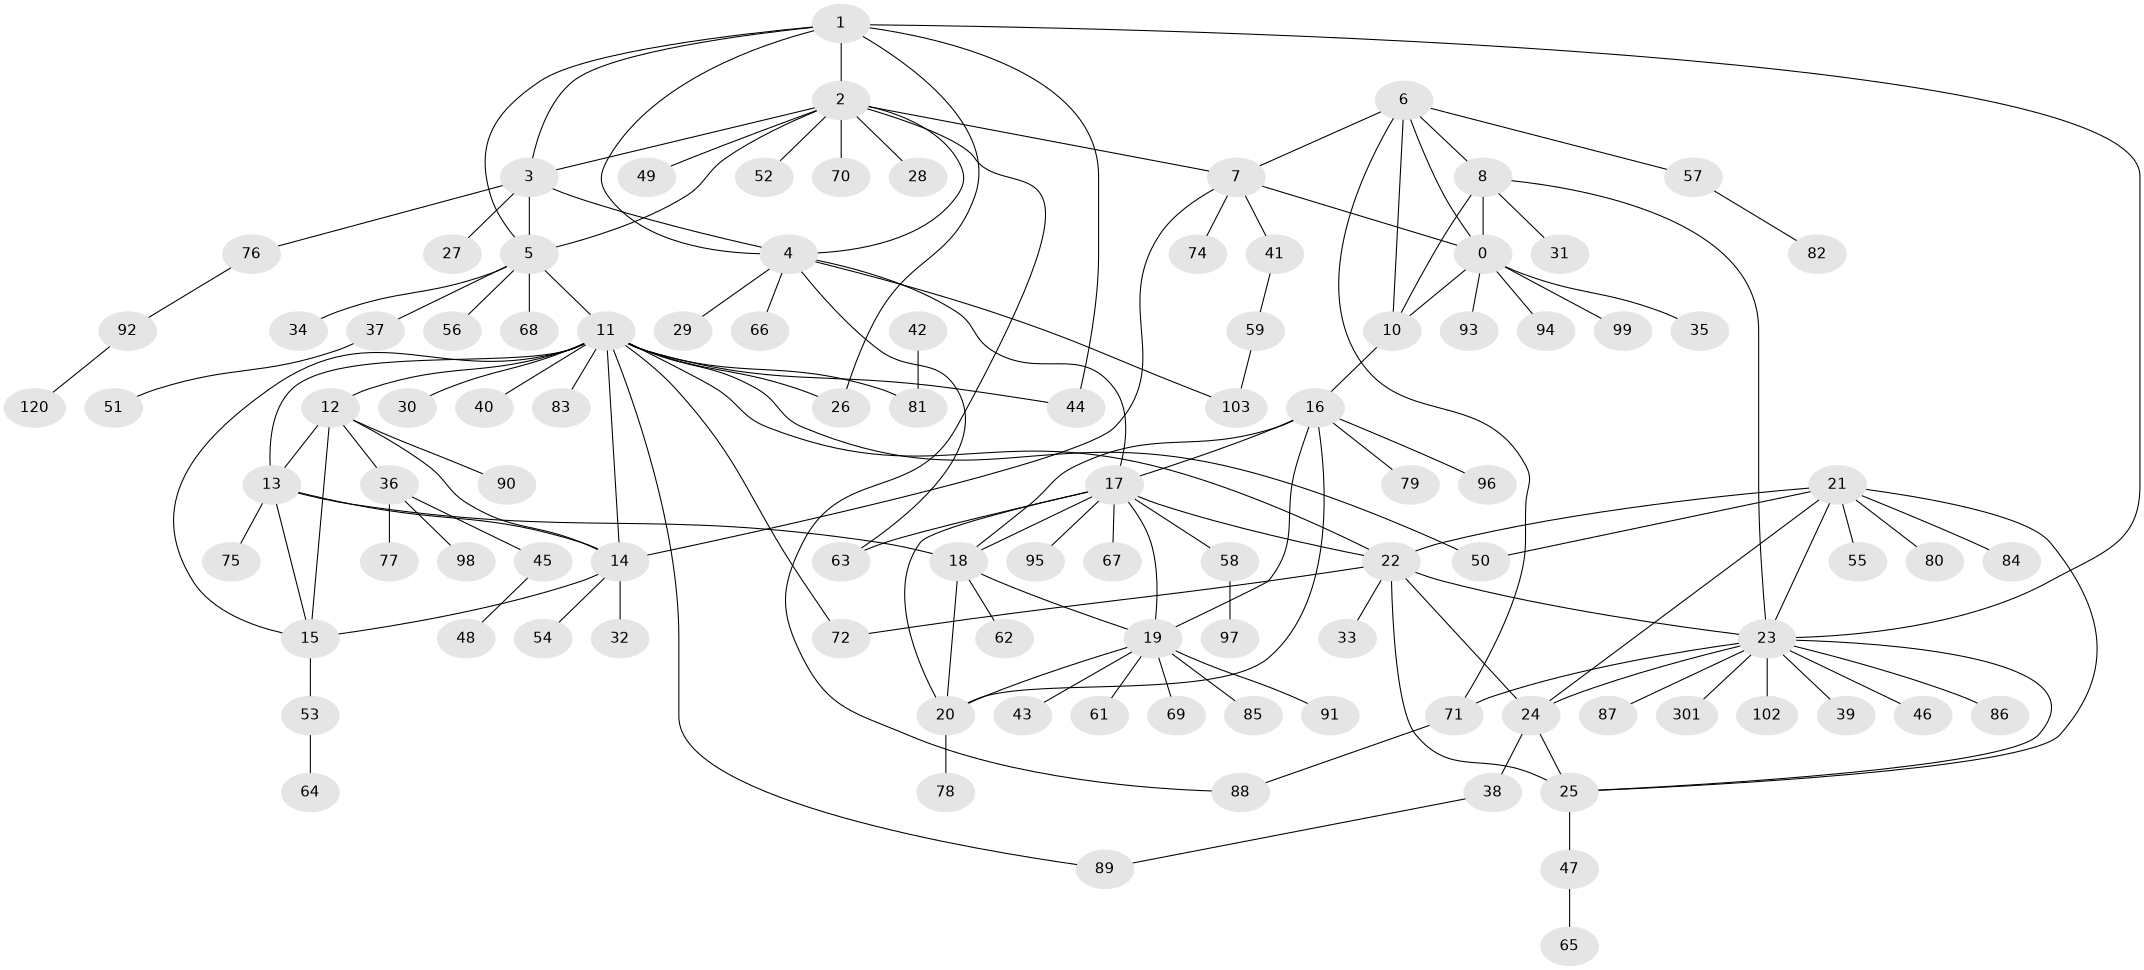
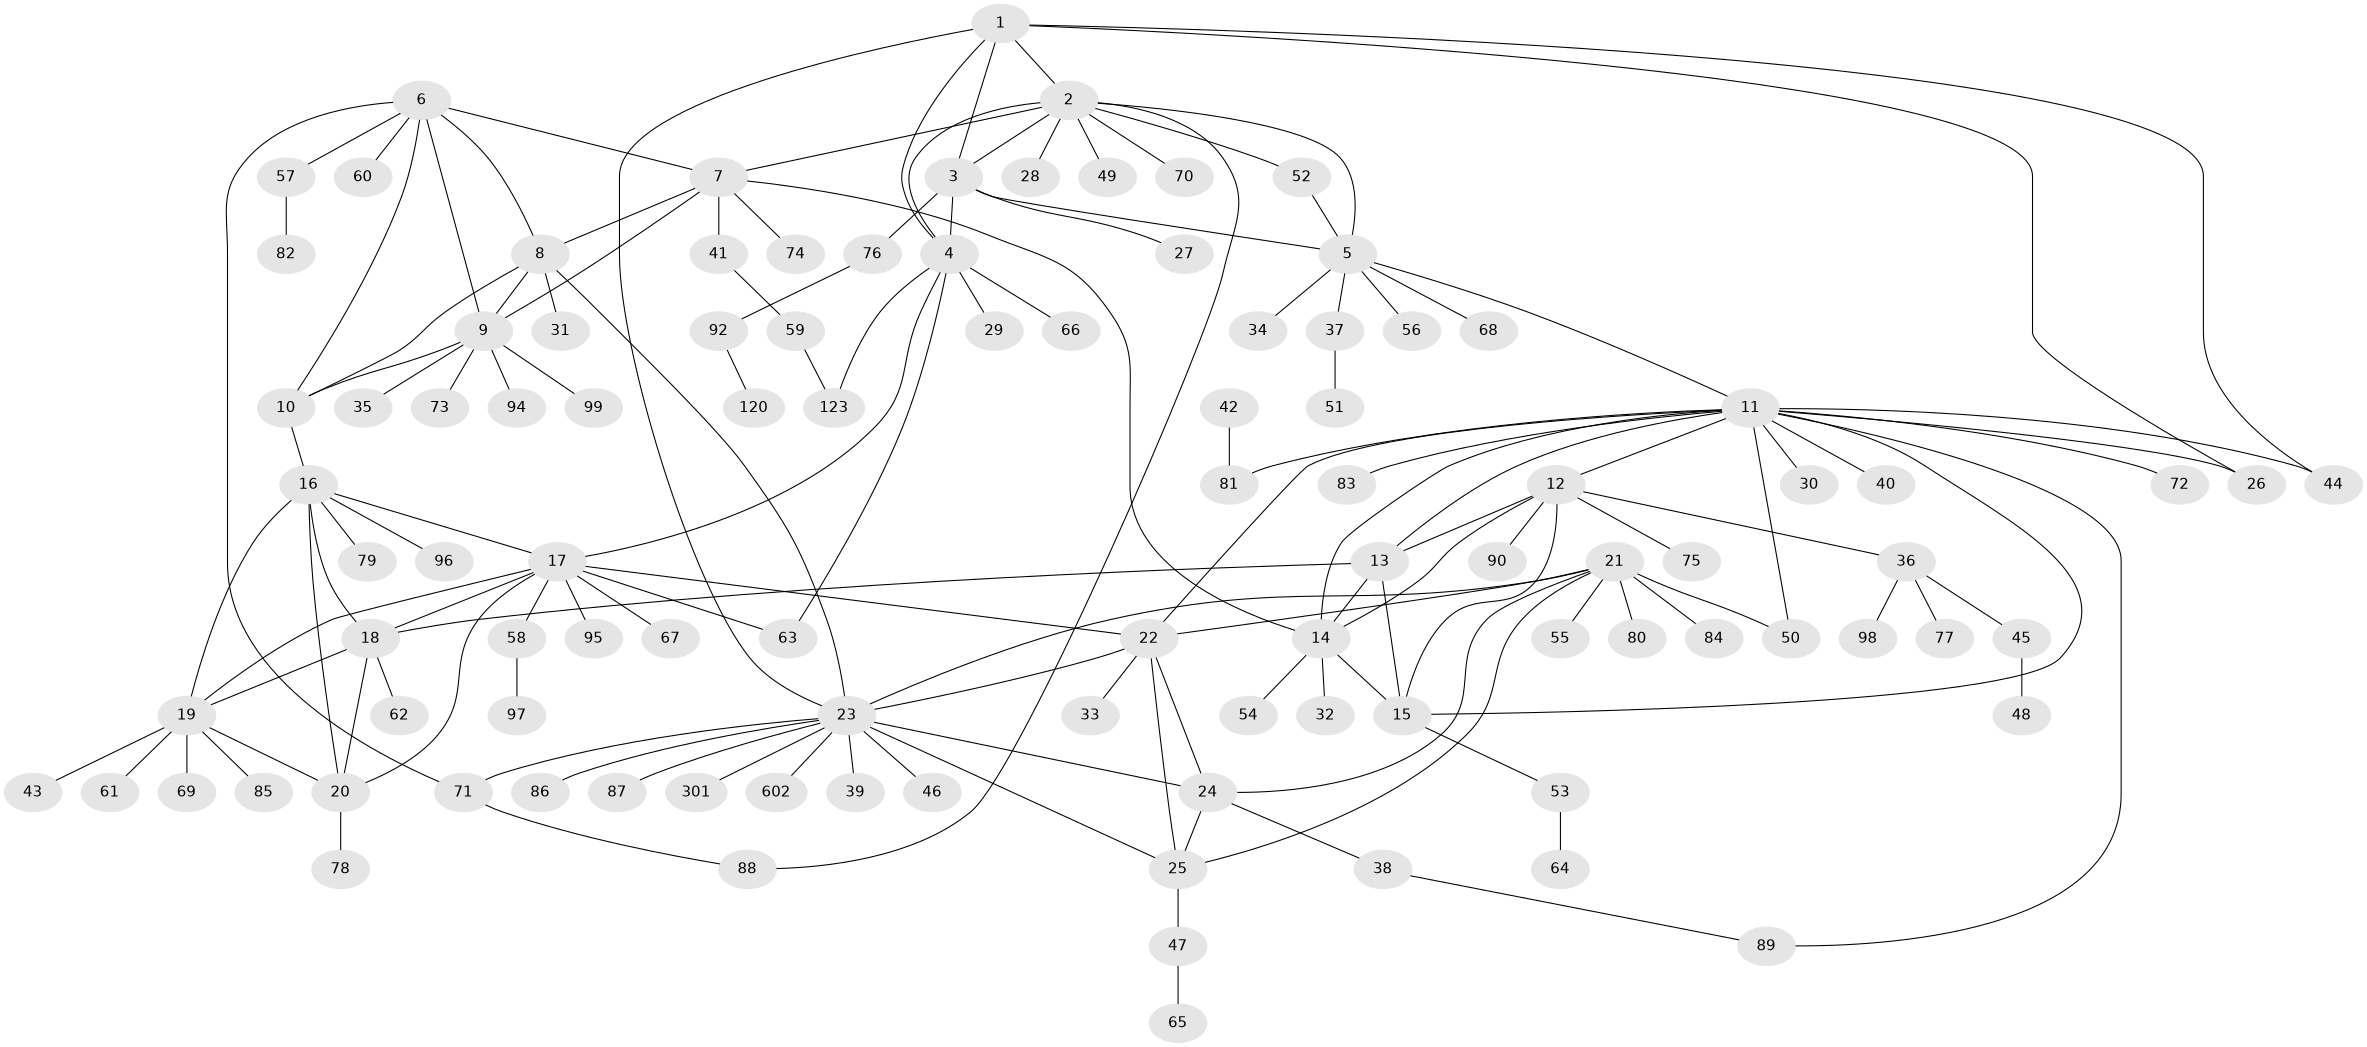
(584, 63) -> (1325, 216)
none -> (363, 177)
none -> (630, 216)
(1483, 254) -> (484, 331)
(1469, 331) -> (440, 408)
(1236, 408) -> (834, 408)
(252, 523) -> (1624, 523)
(1116, 600) -> none
(1330, 716) -> none
(1767, 716) -> (776, 792)
